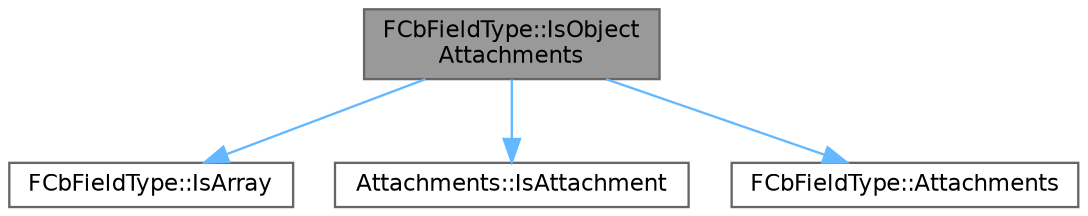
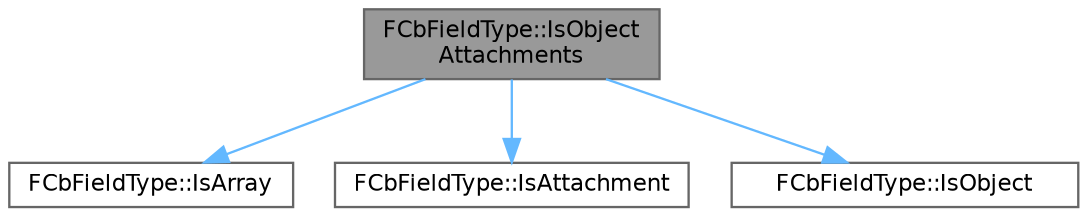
(512, 185) -> (512, 185)
(905, 185) -> (905, 185)
